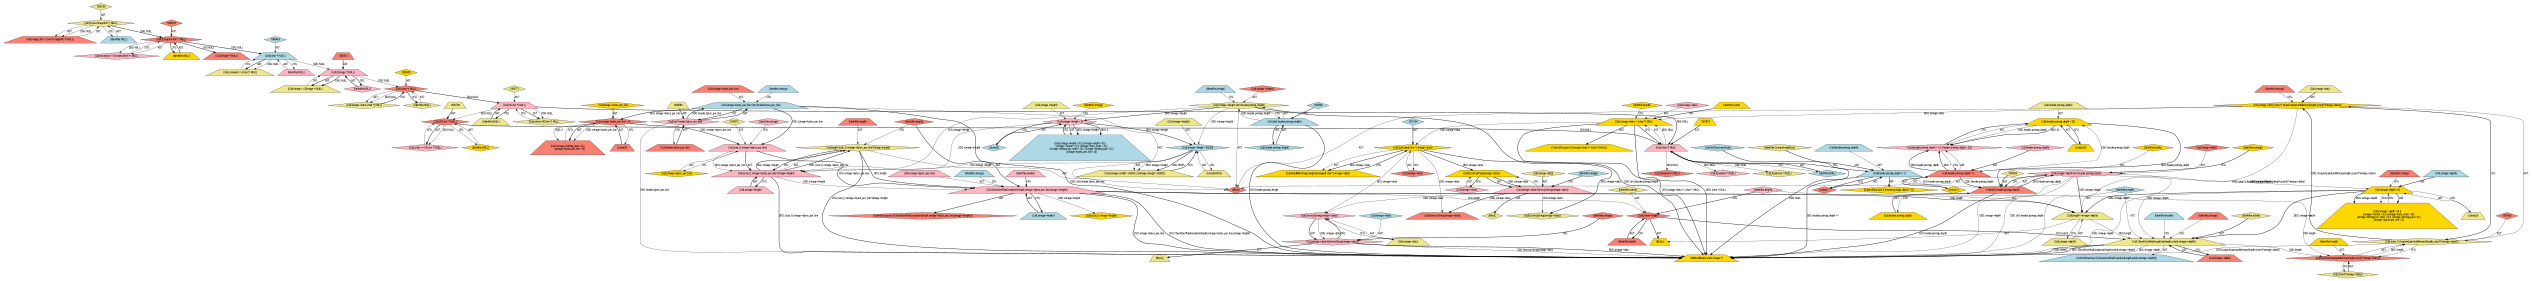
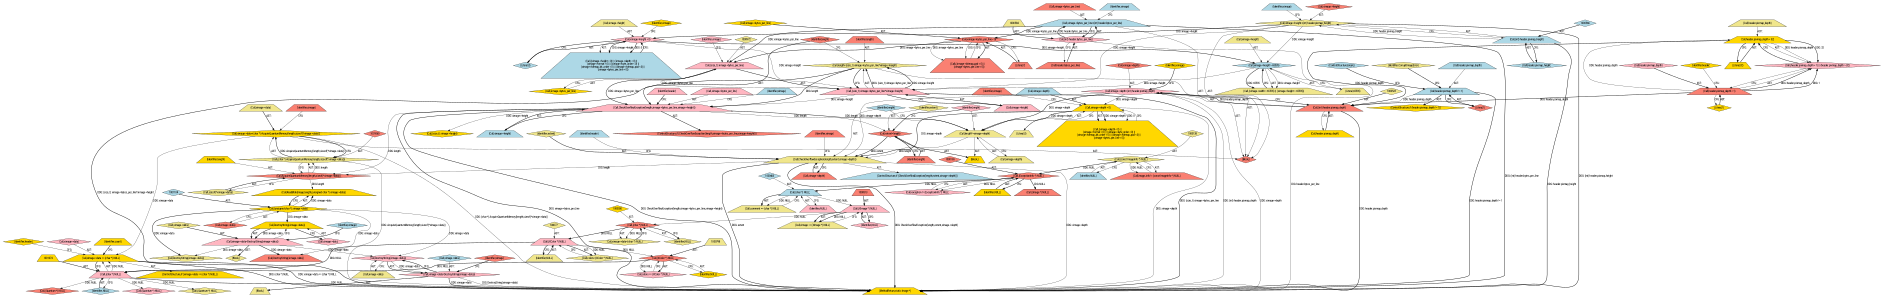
(1508, 124) -> none
(1608, 134) -> (144, 266)
none -> (311, 183)
